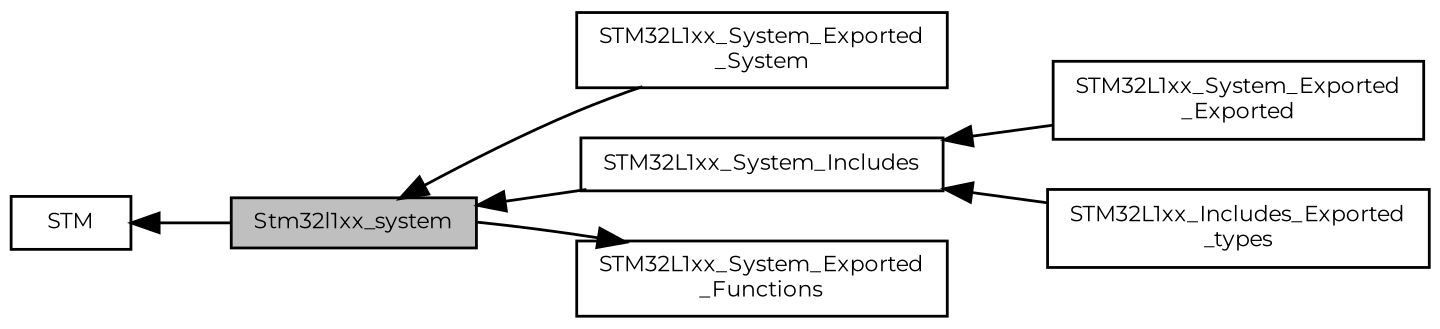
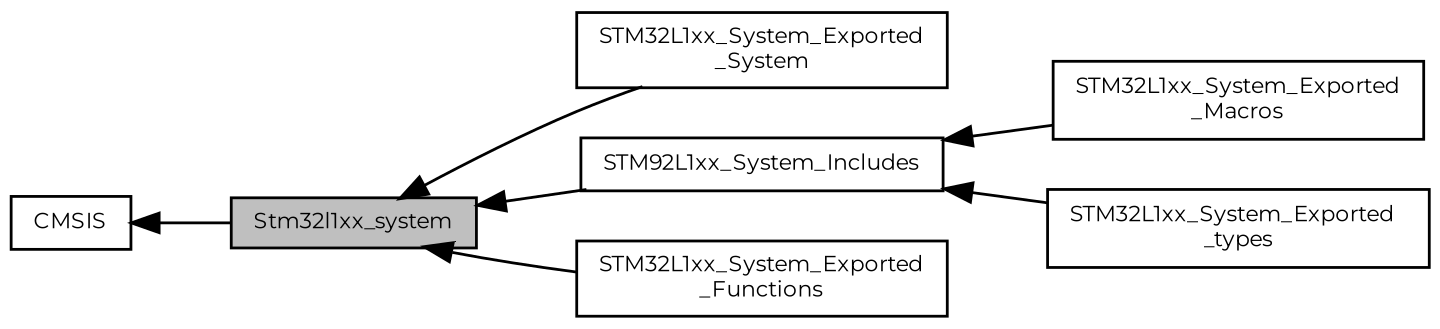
(1238, 100) -> (1238, 100)
(762, 164) -> (762, 164)
(71, 223) -> (71, 223)
(1238, 228) -> (1238, 228)
(537, 229) -> (514, 263)
